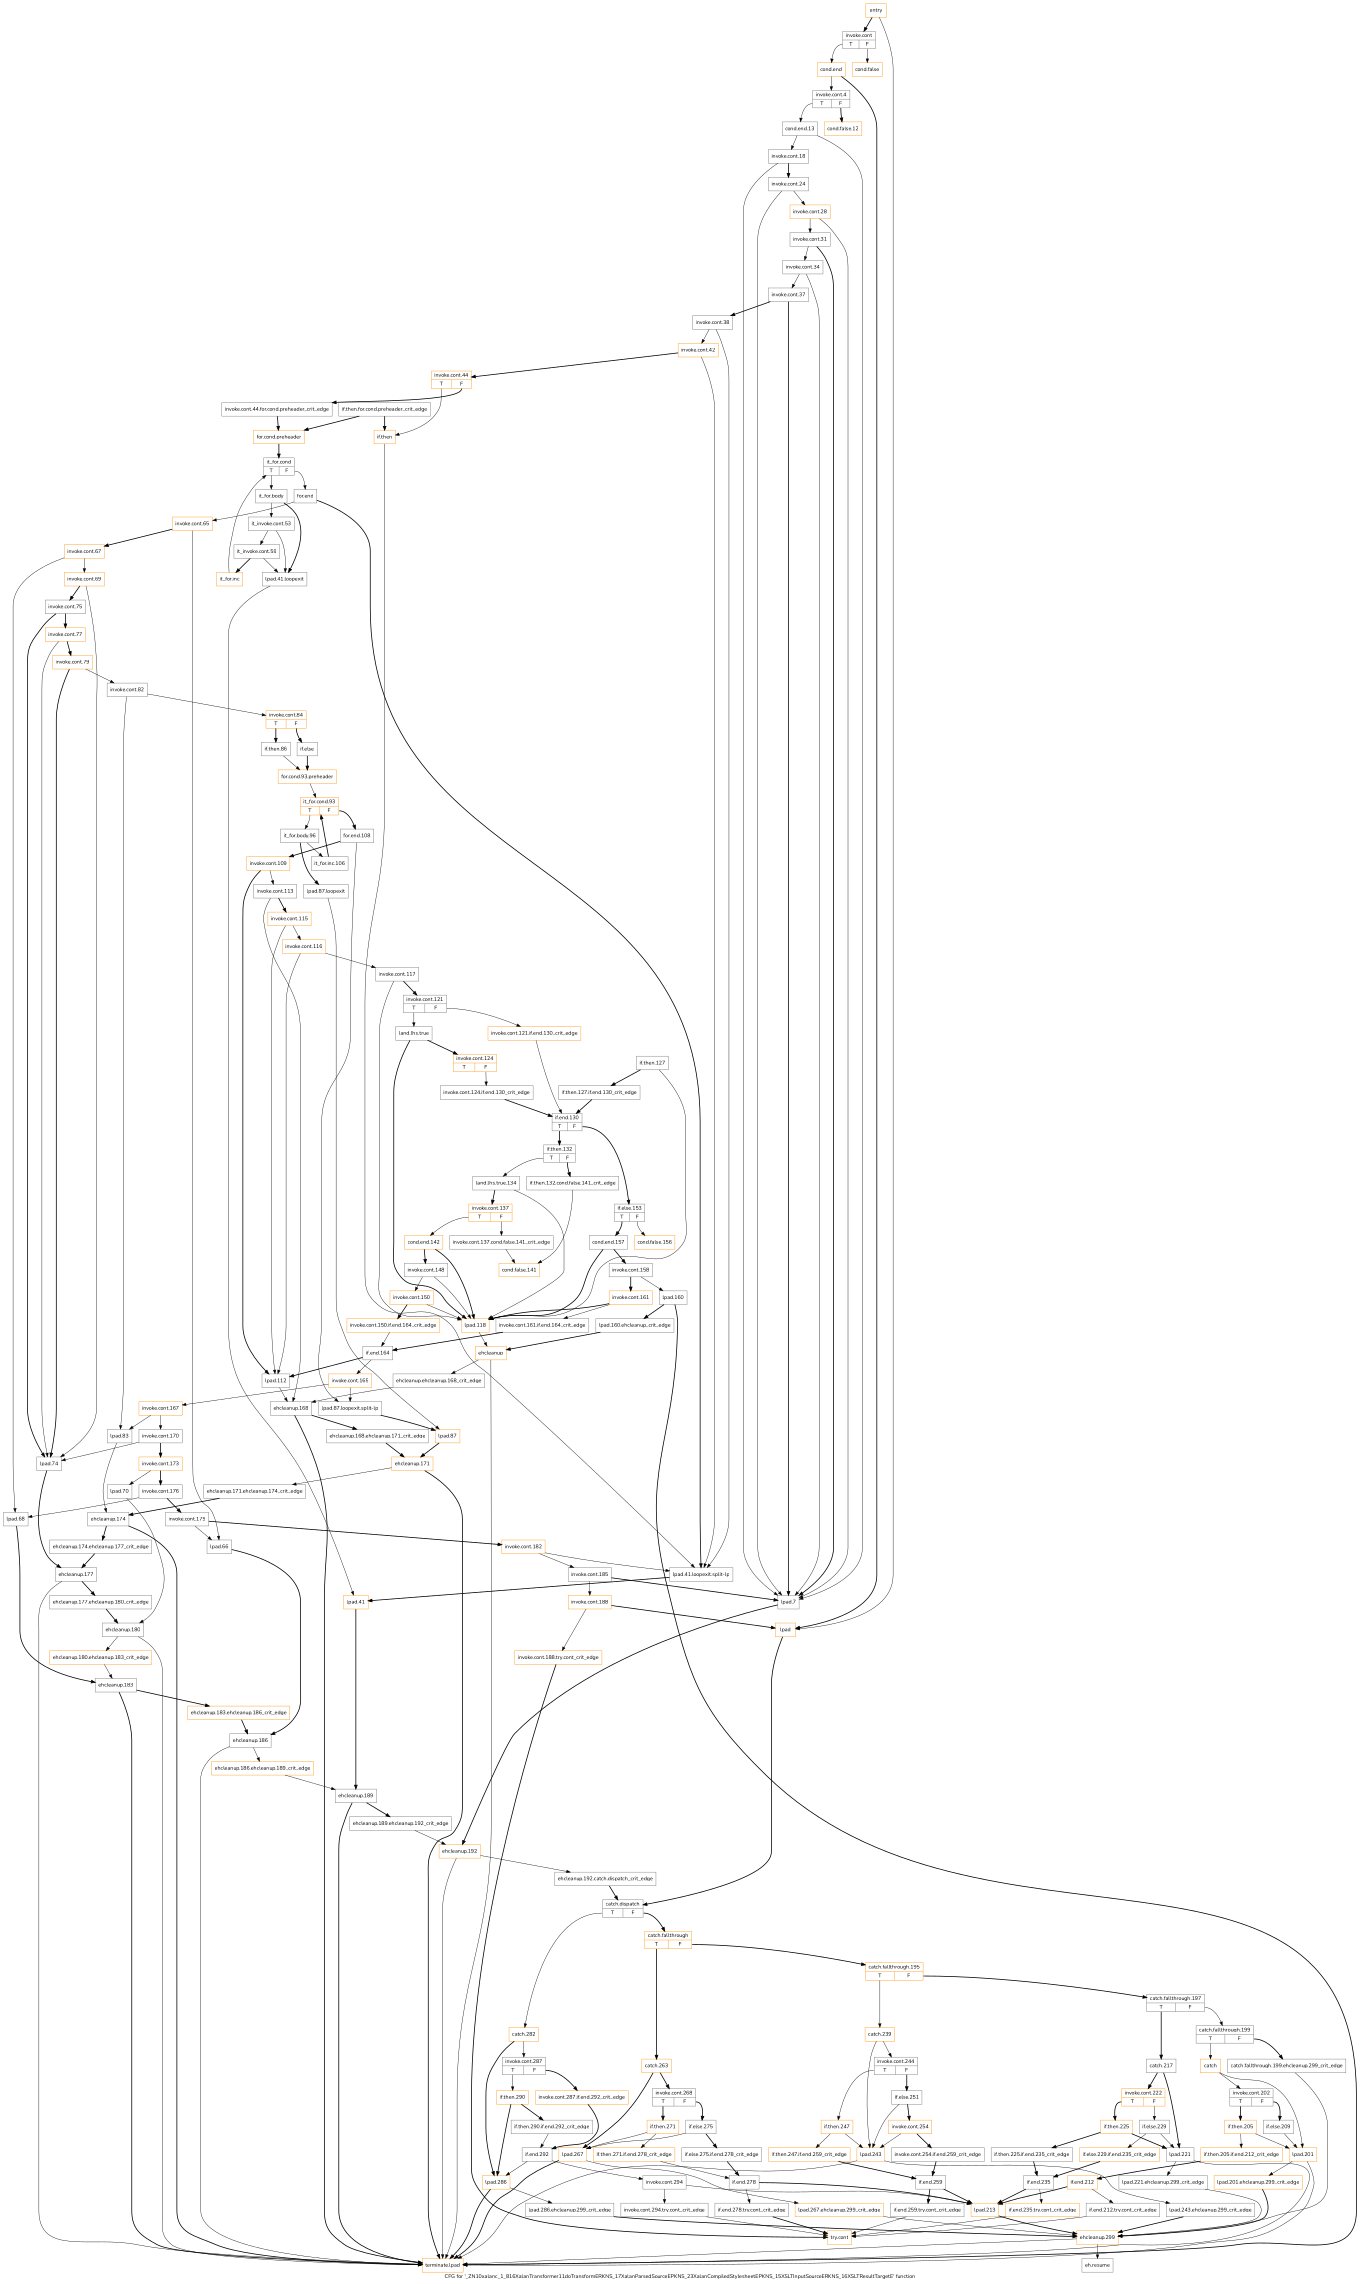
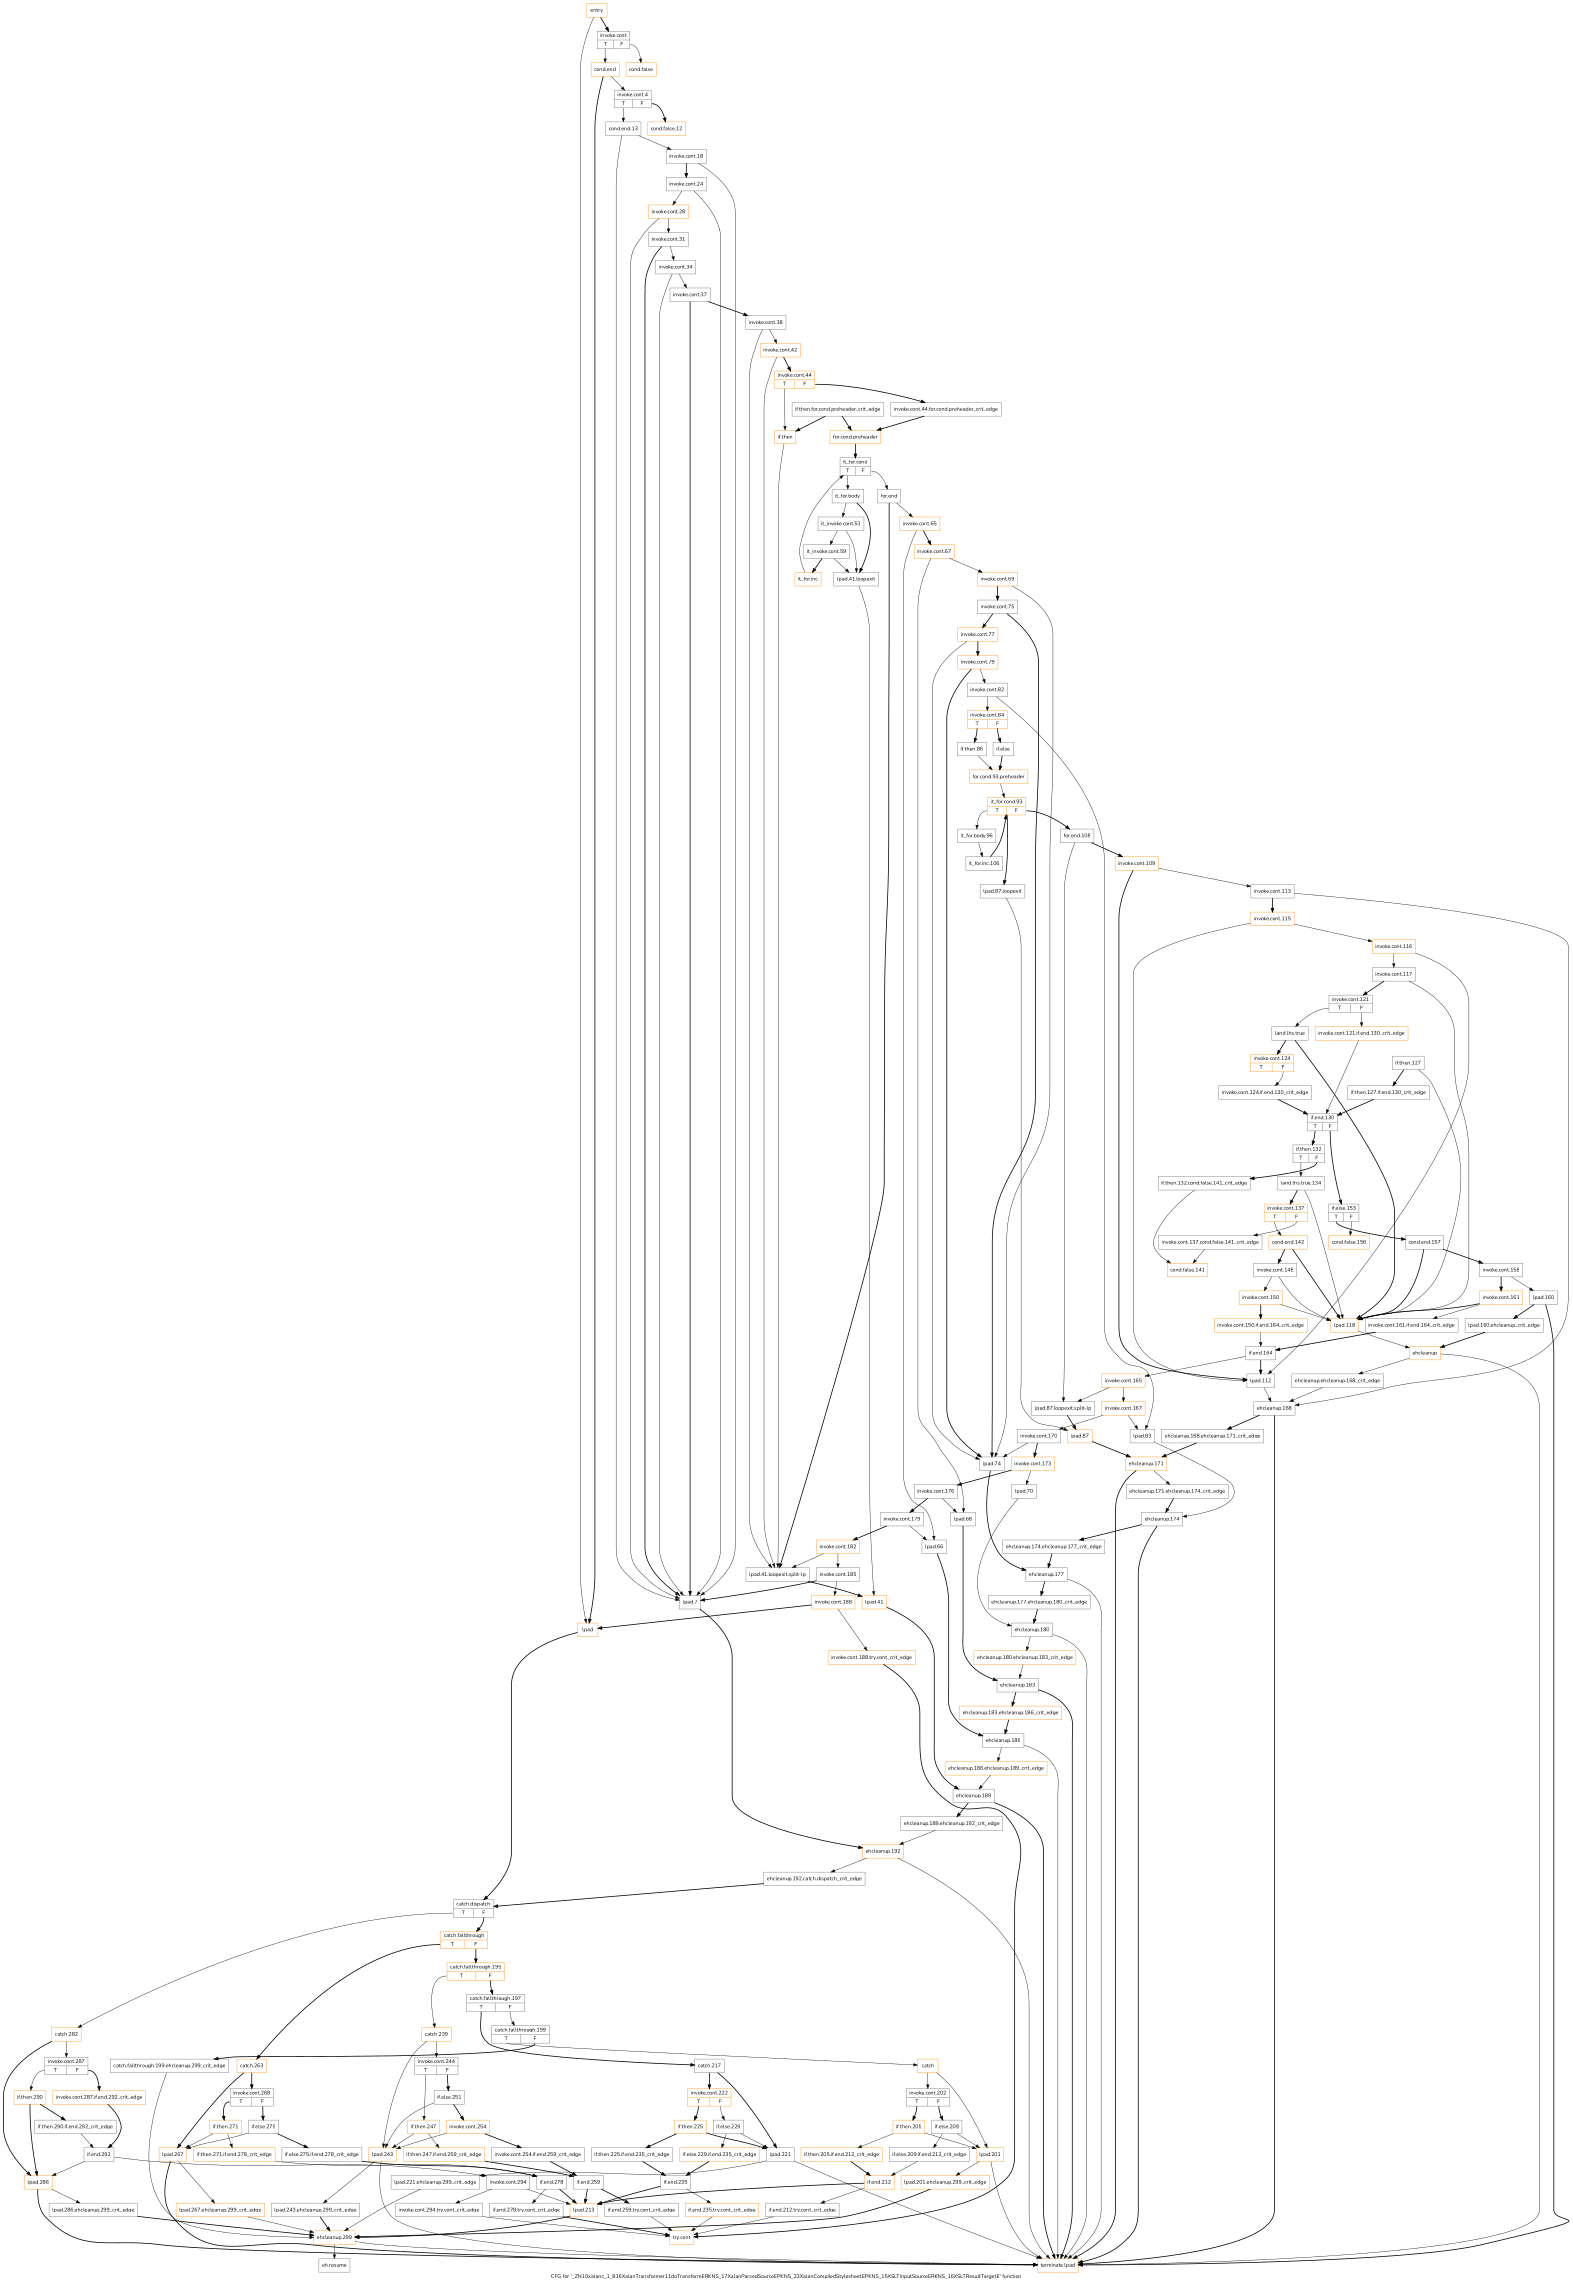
(305, 864) -> (1008, 848)
none -> (929, 2155)
